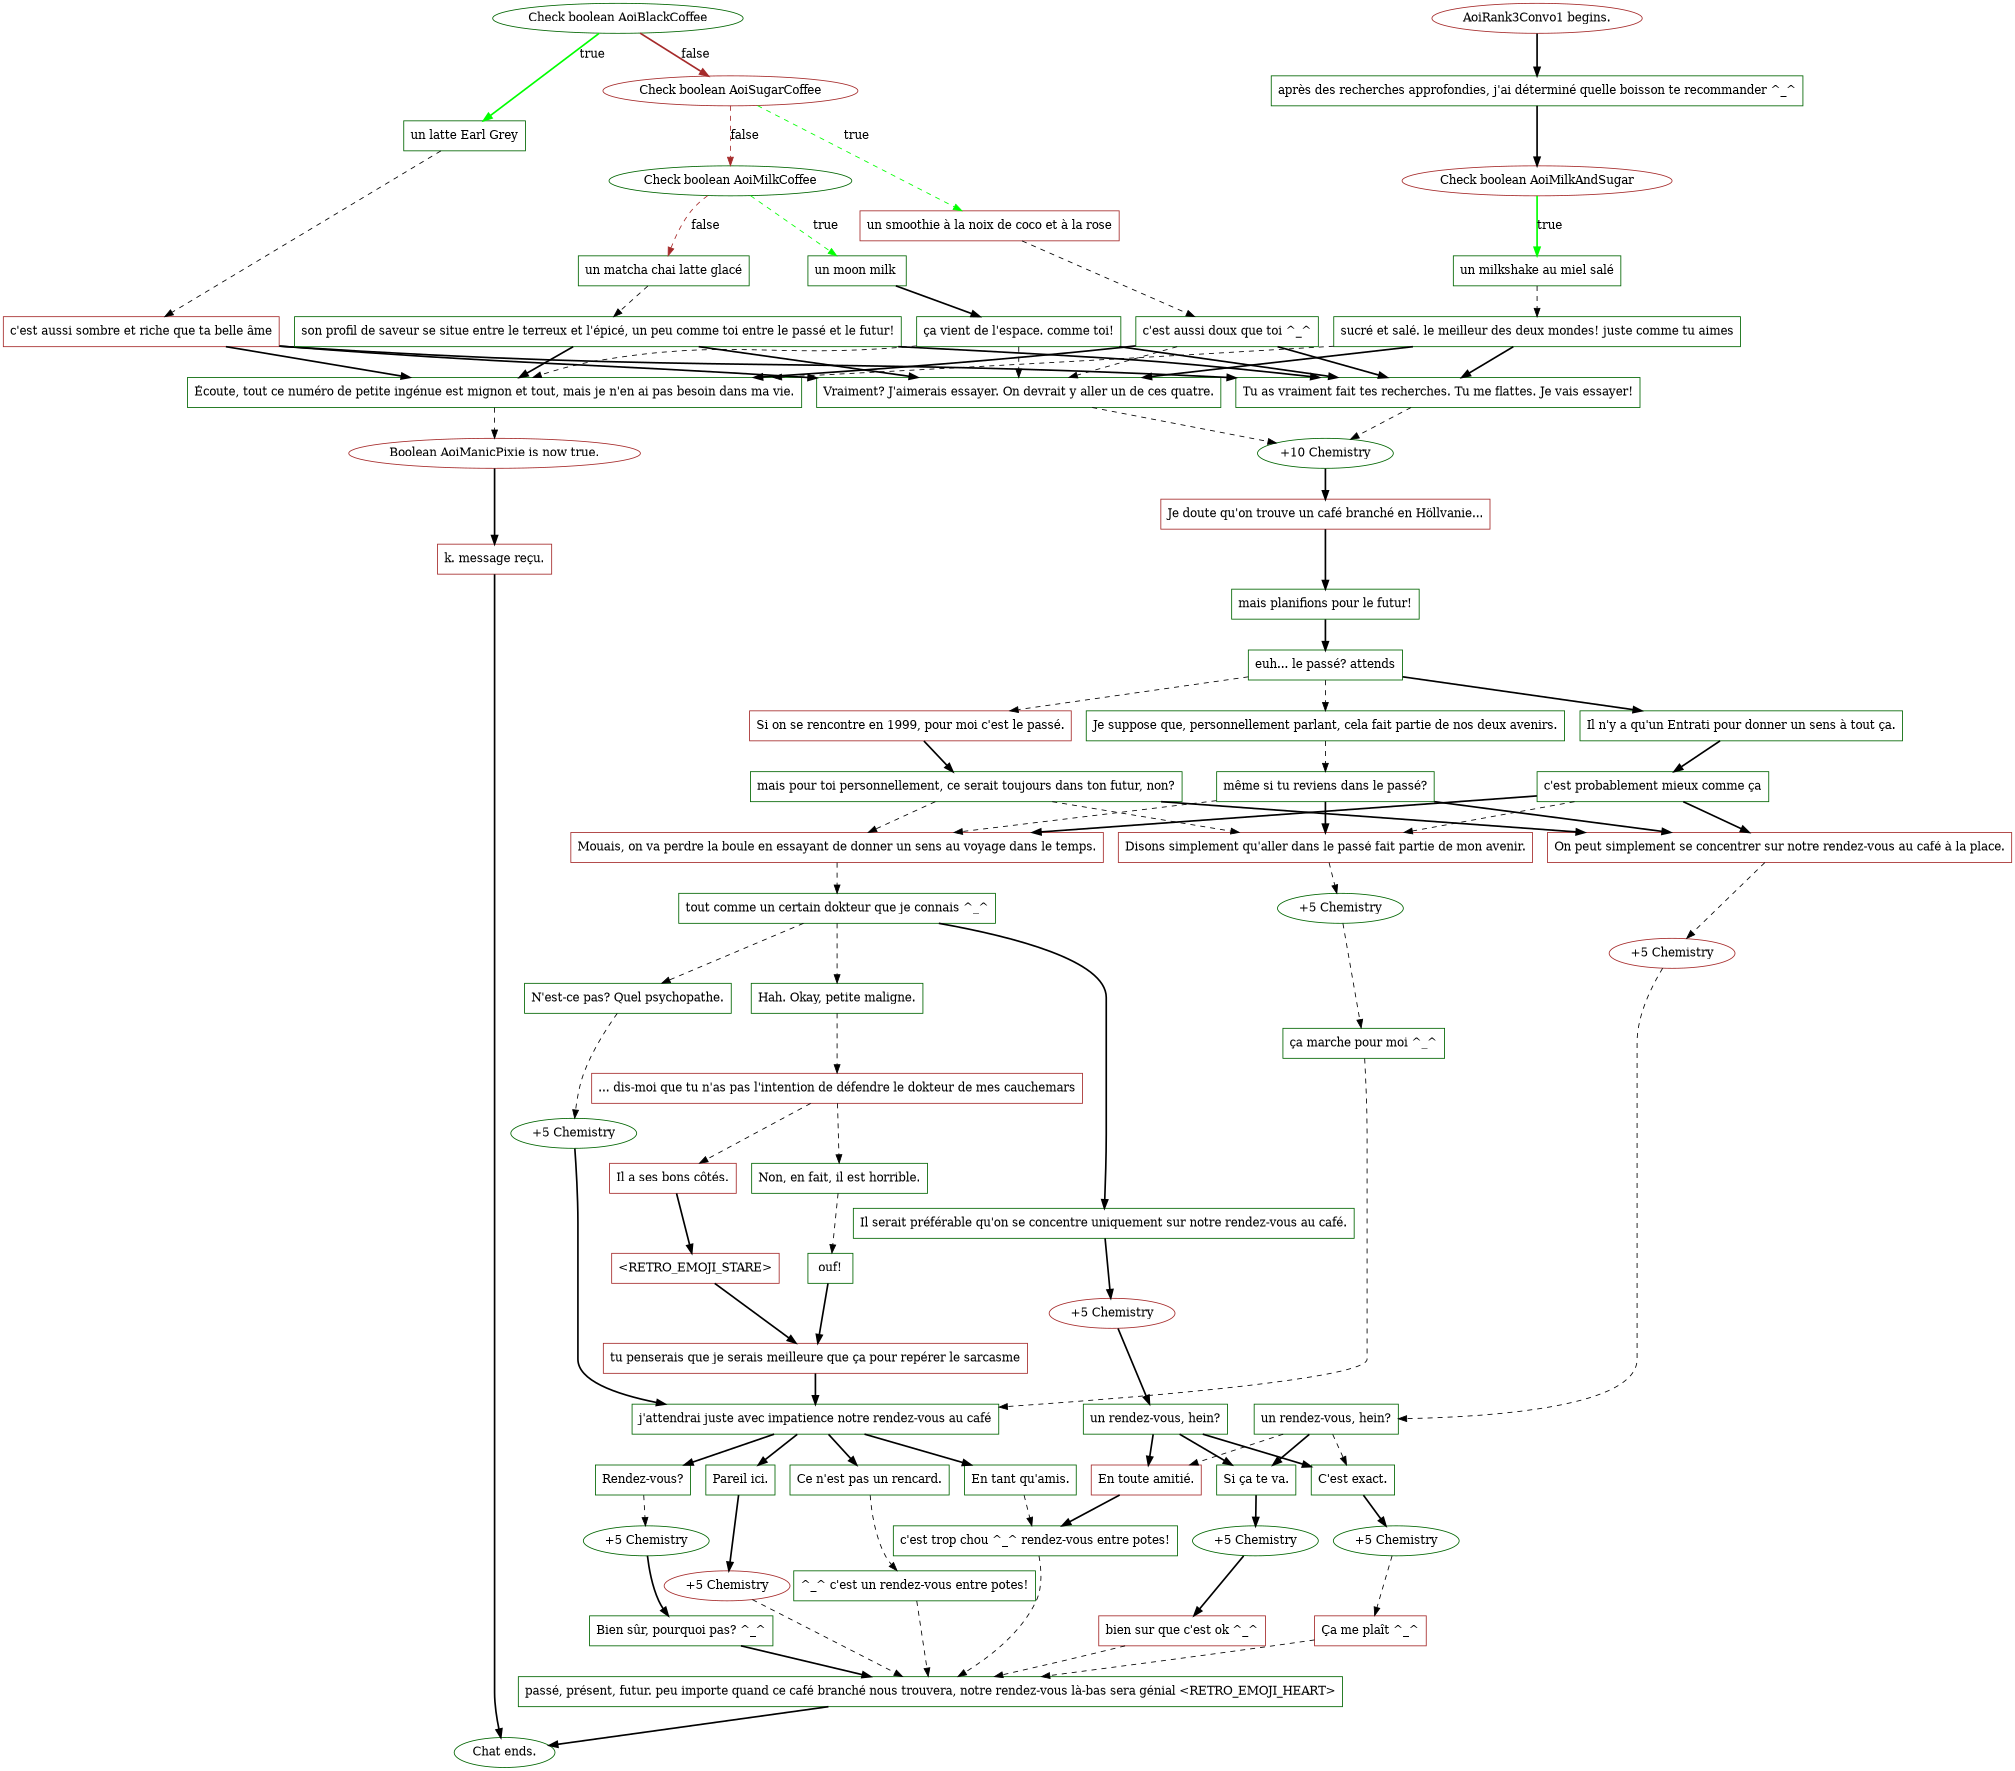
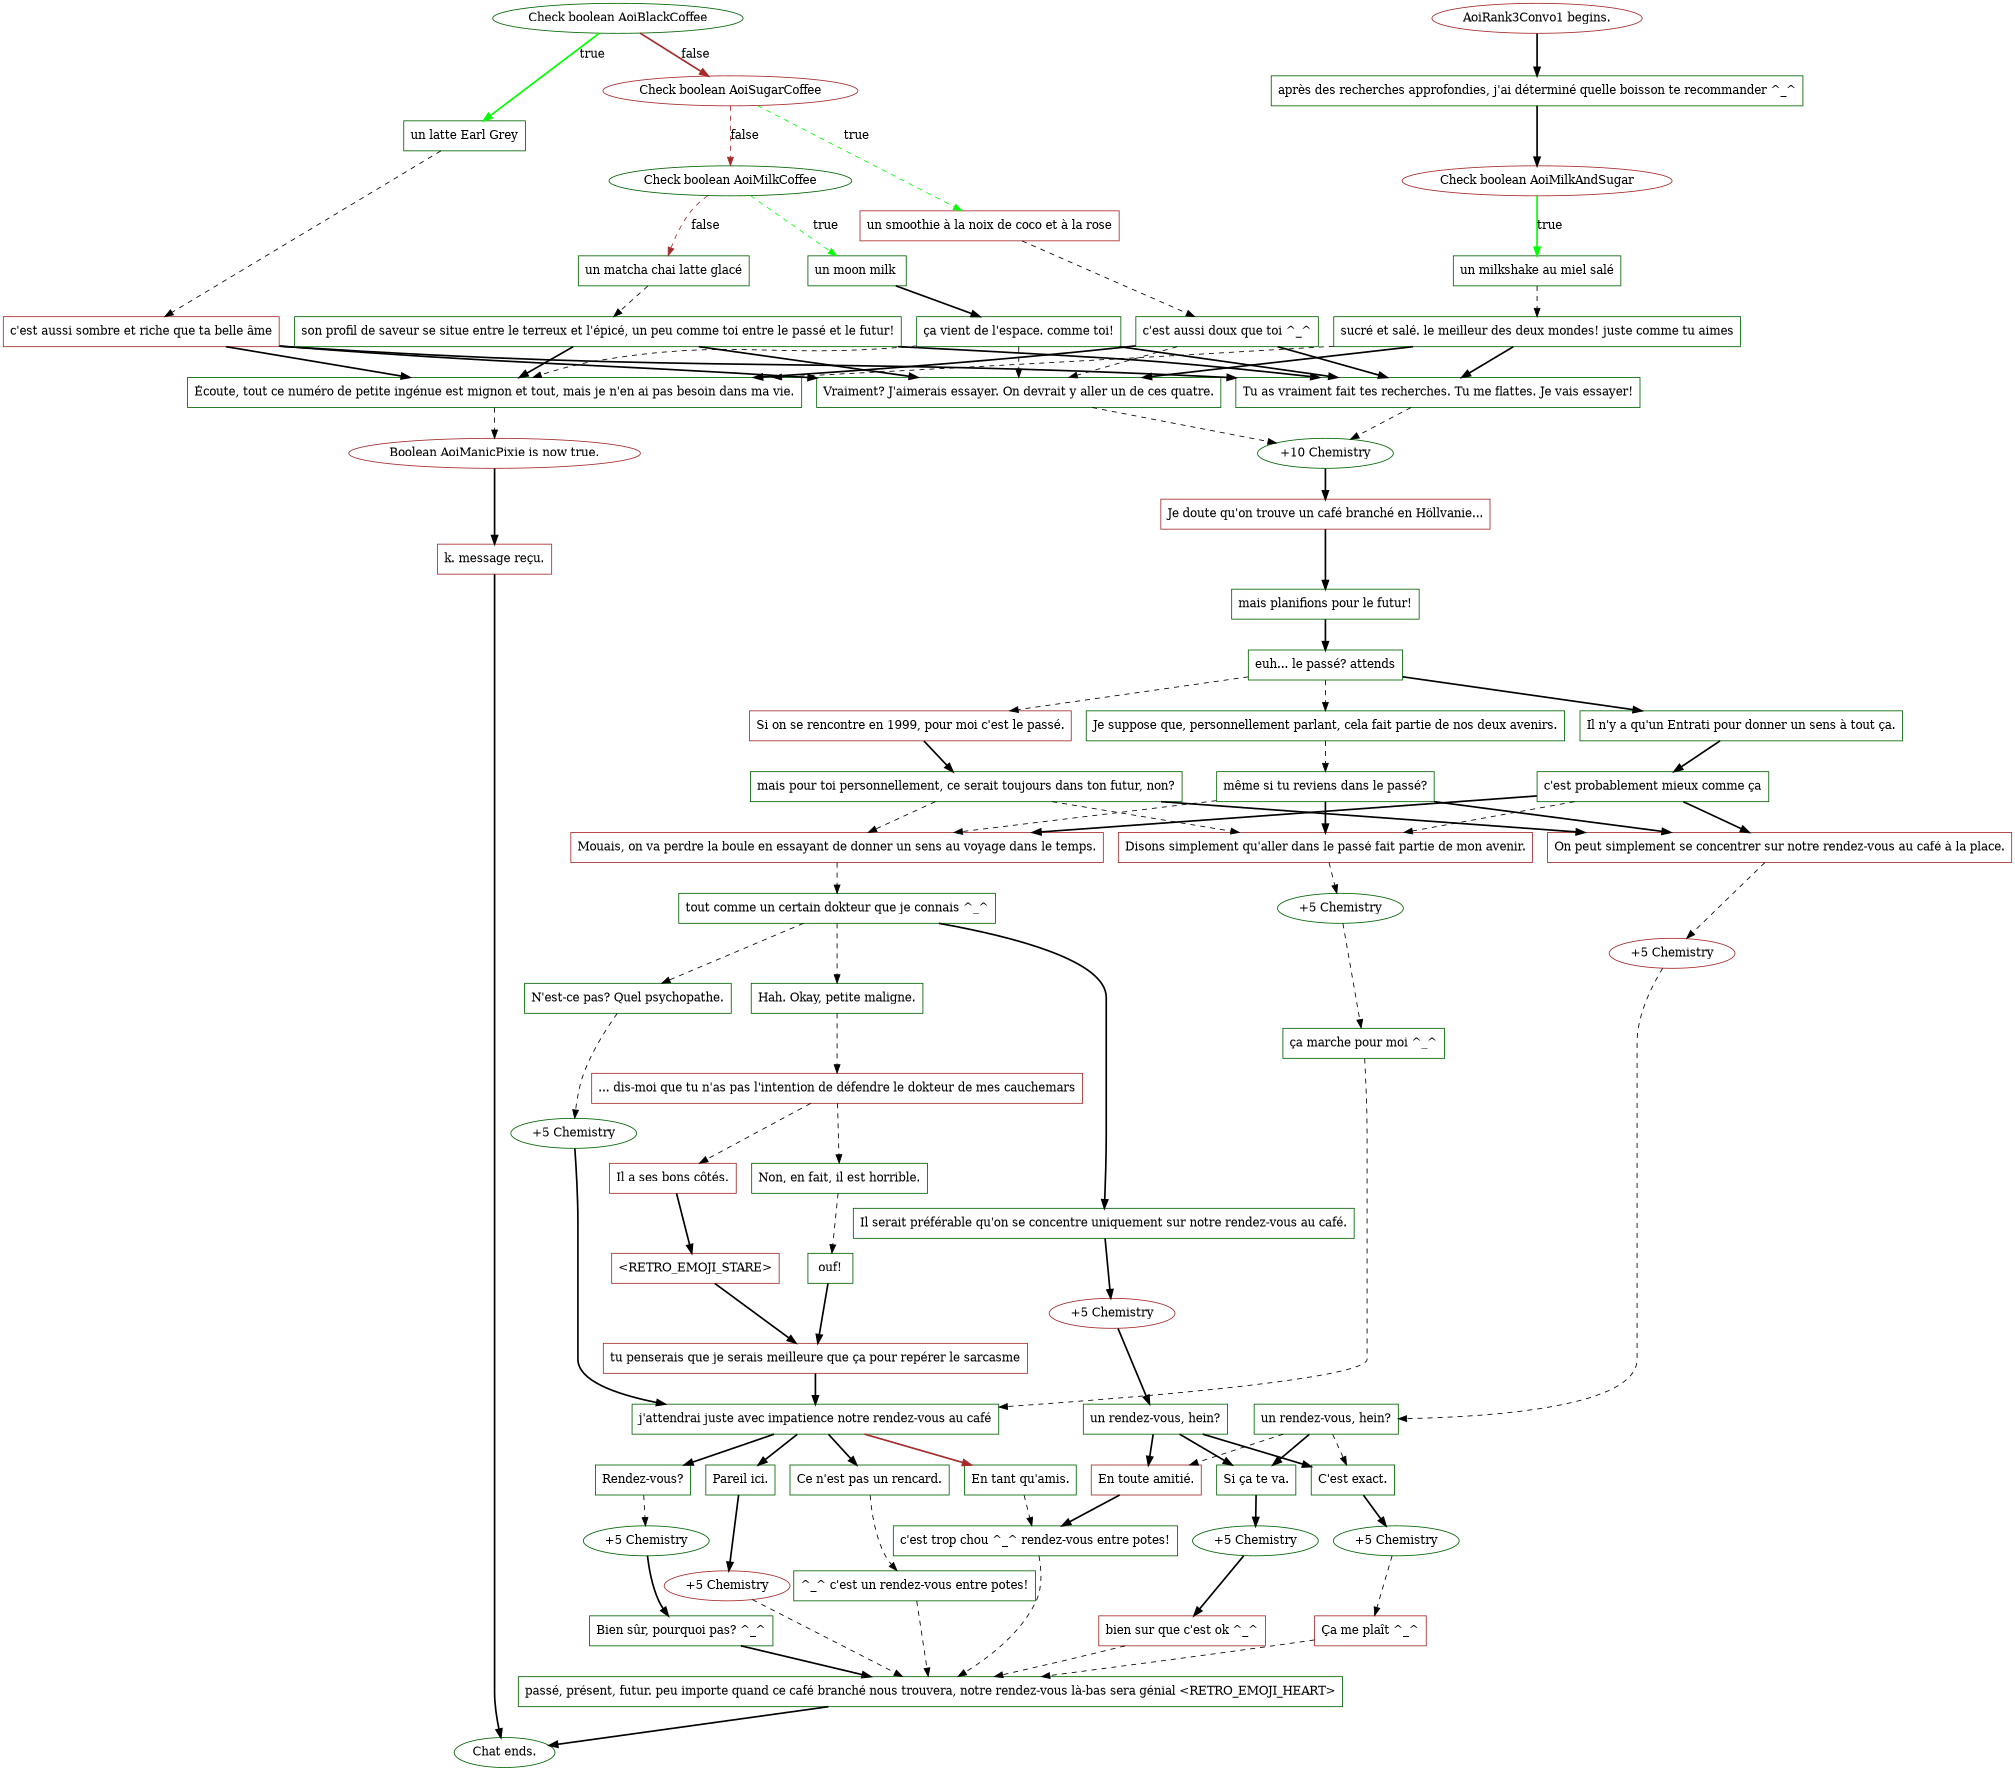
(914, 1448) -> (914, 1448)
